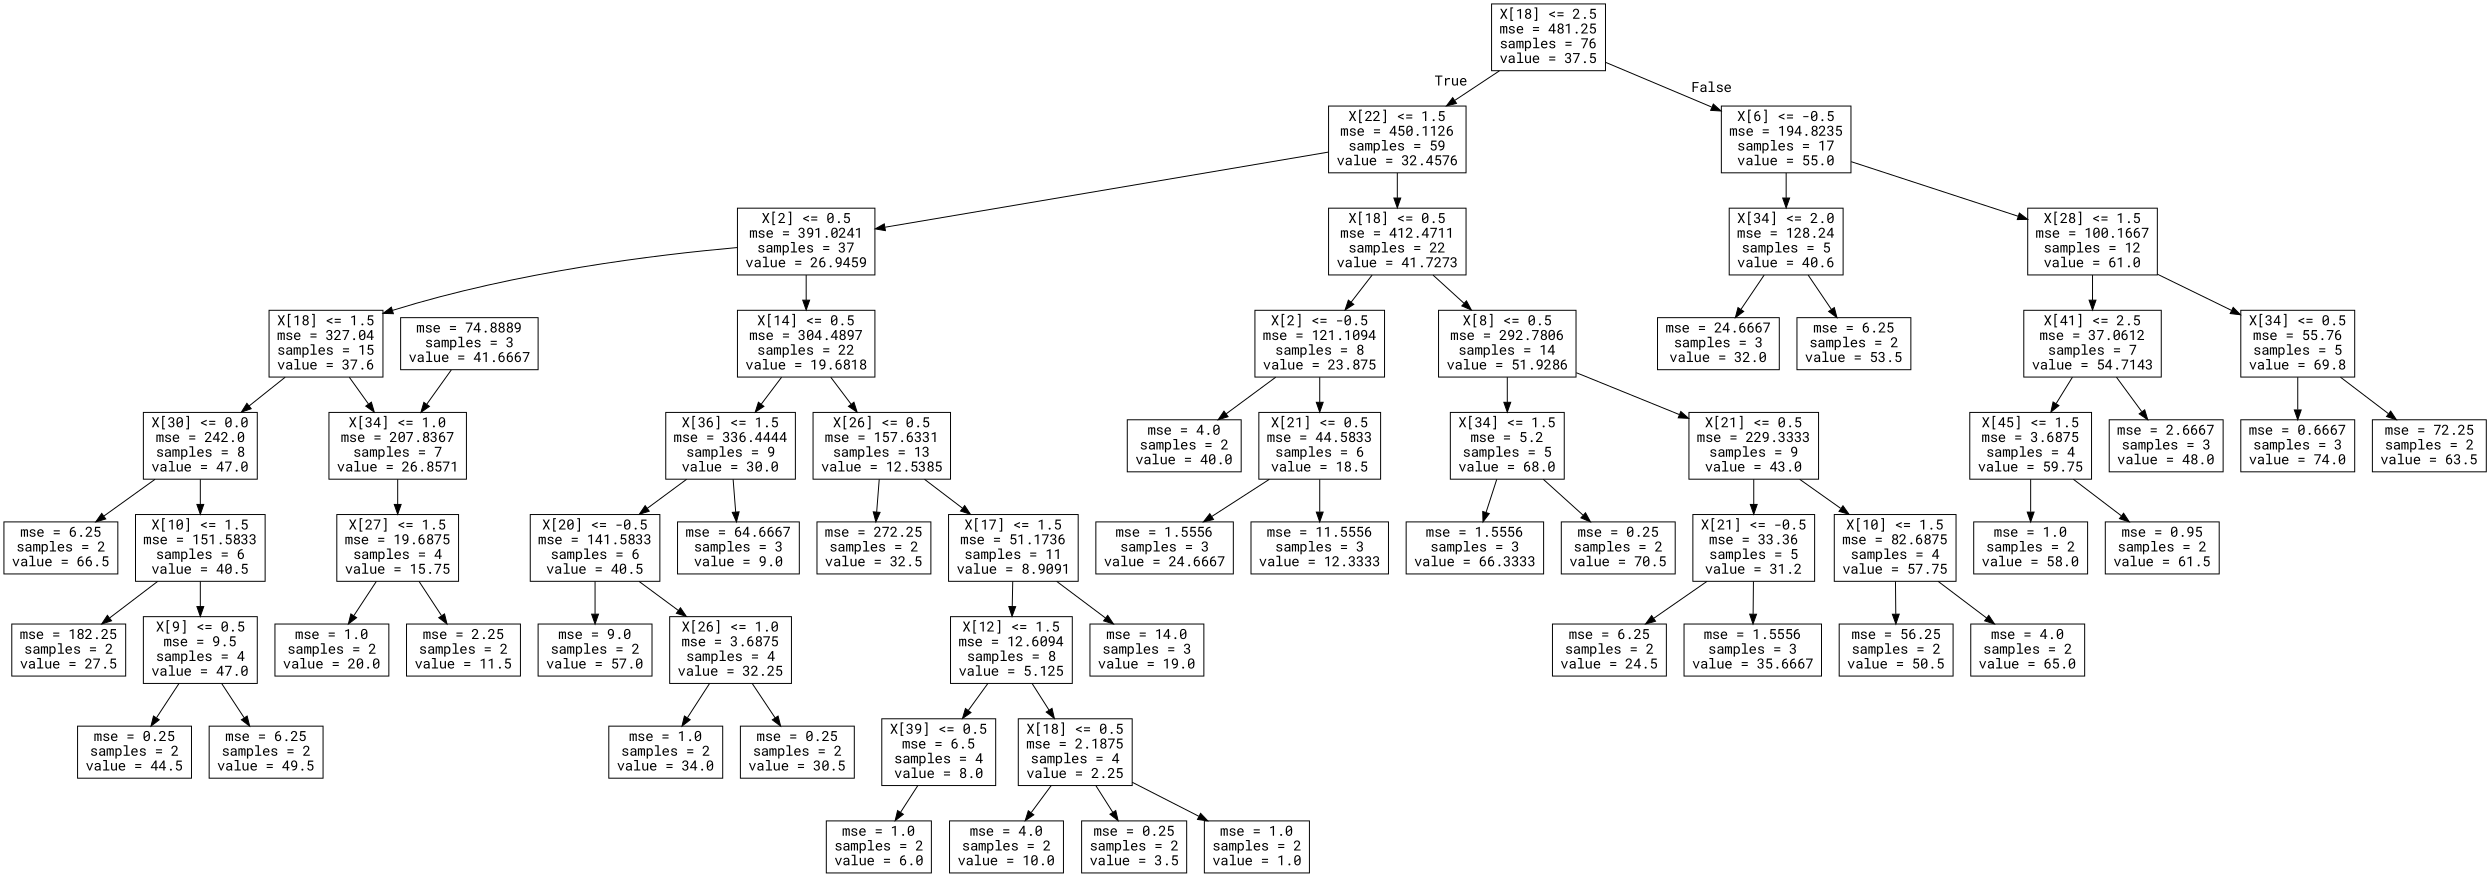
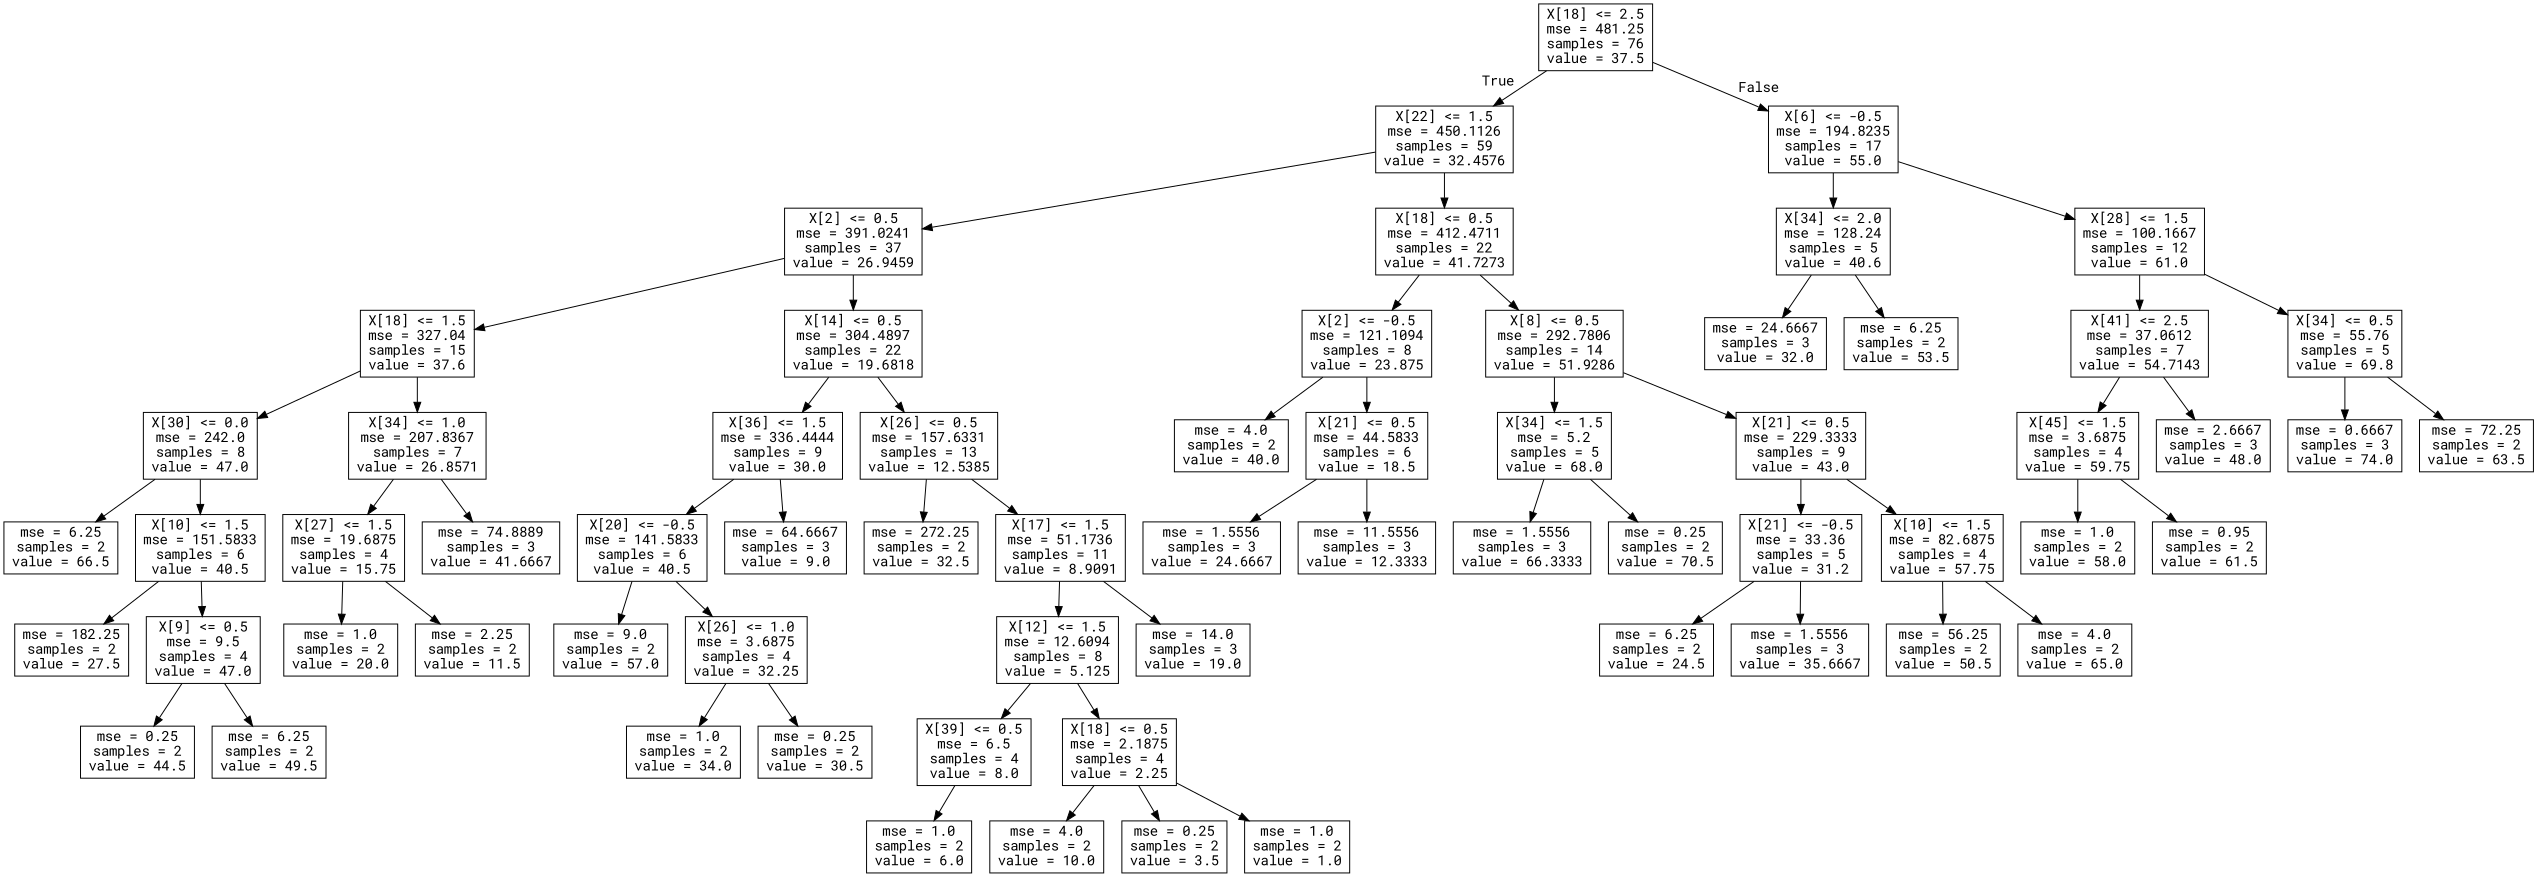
(439, 387) -> (454, 497)
